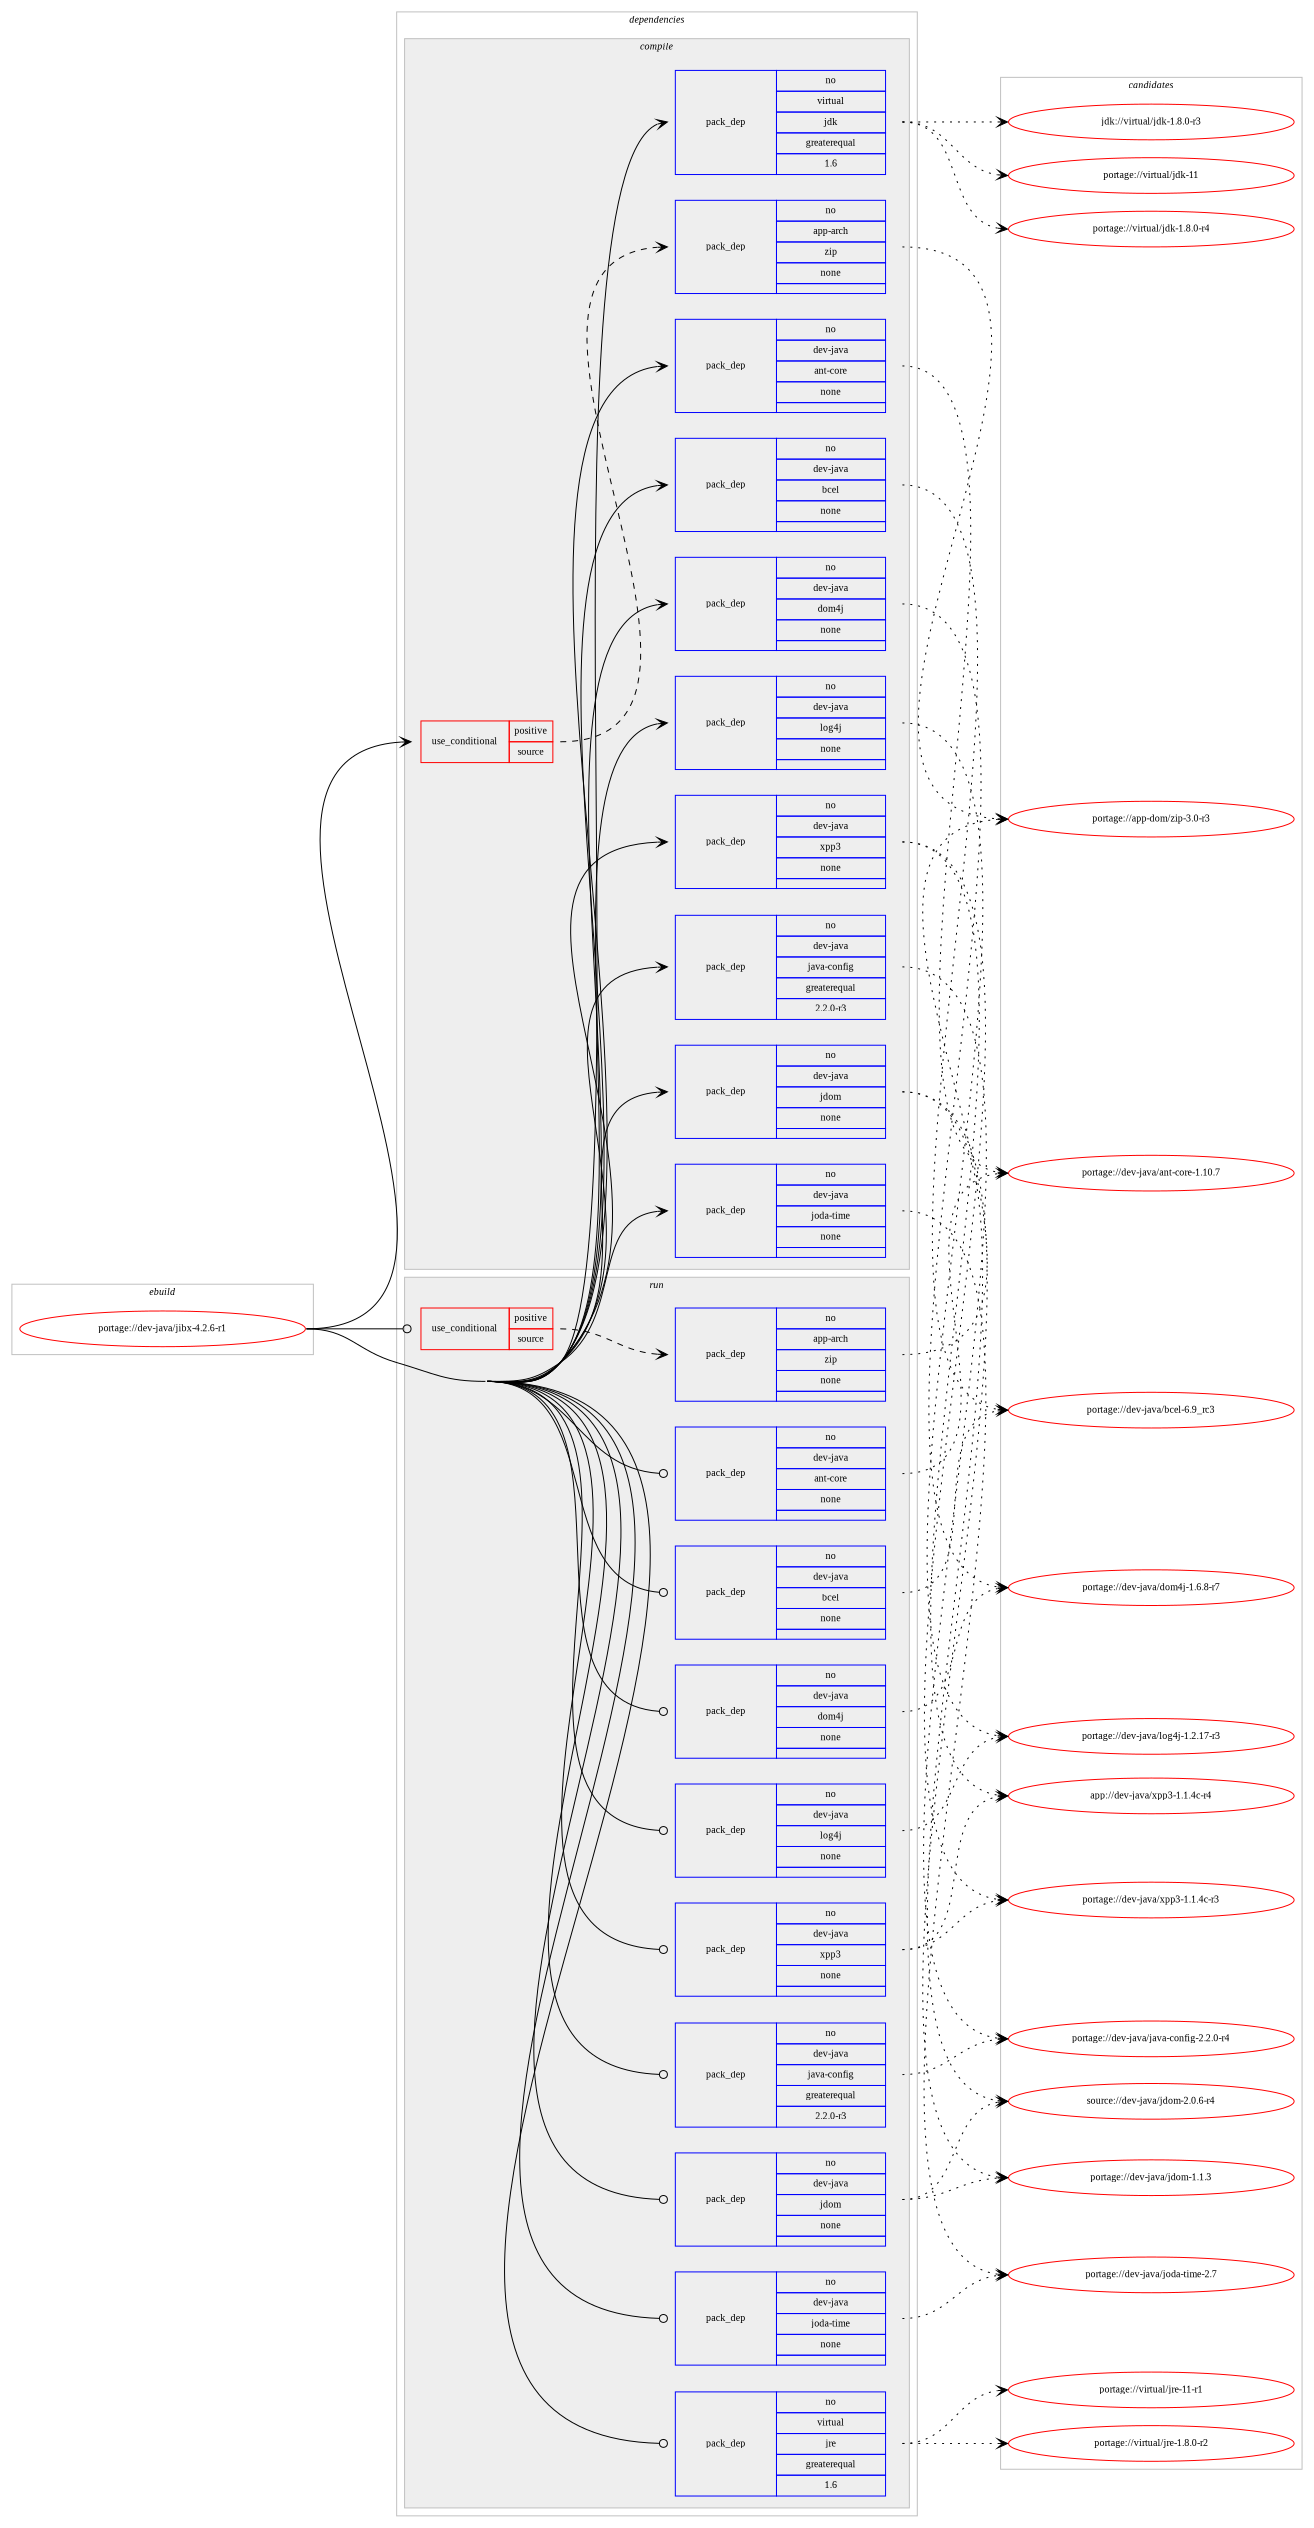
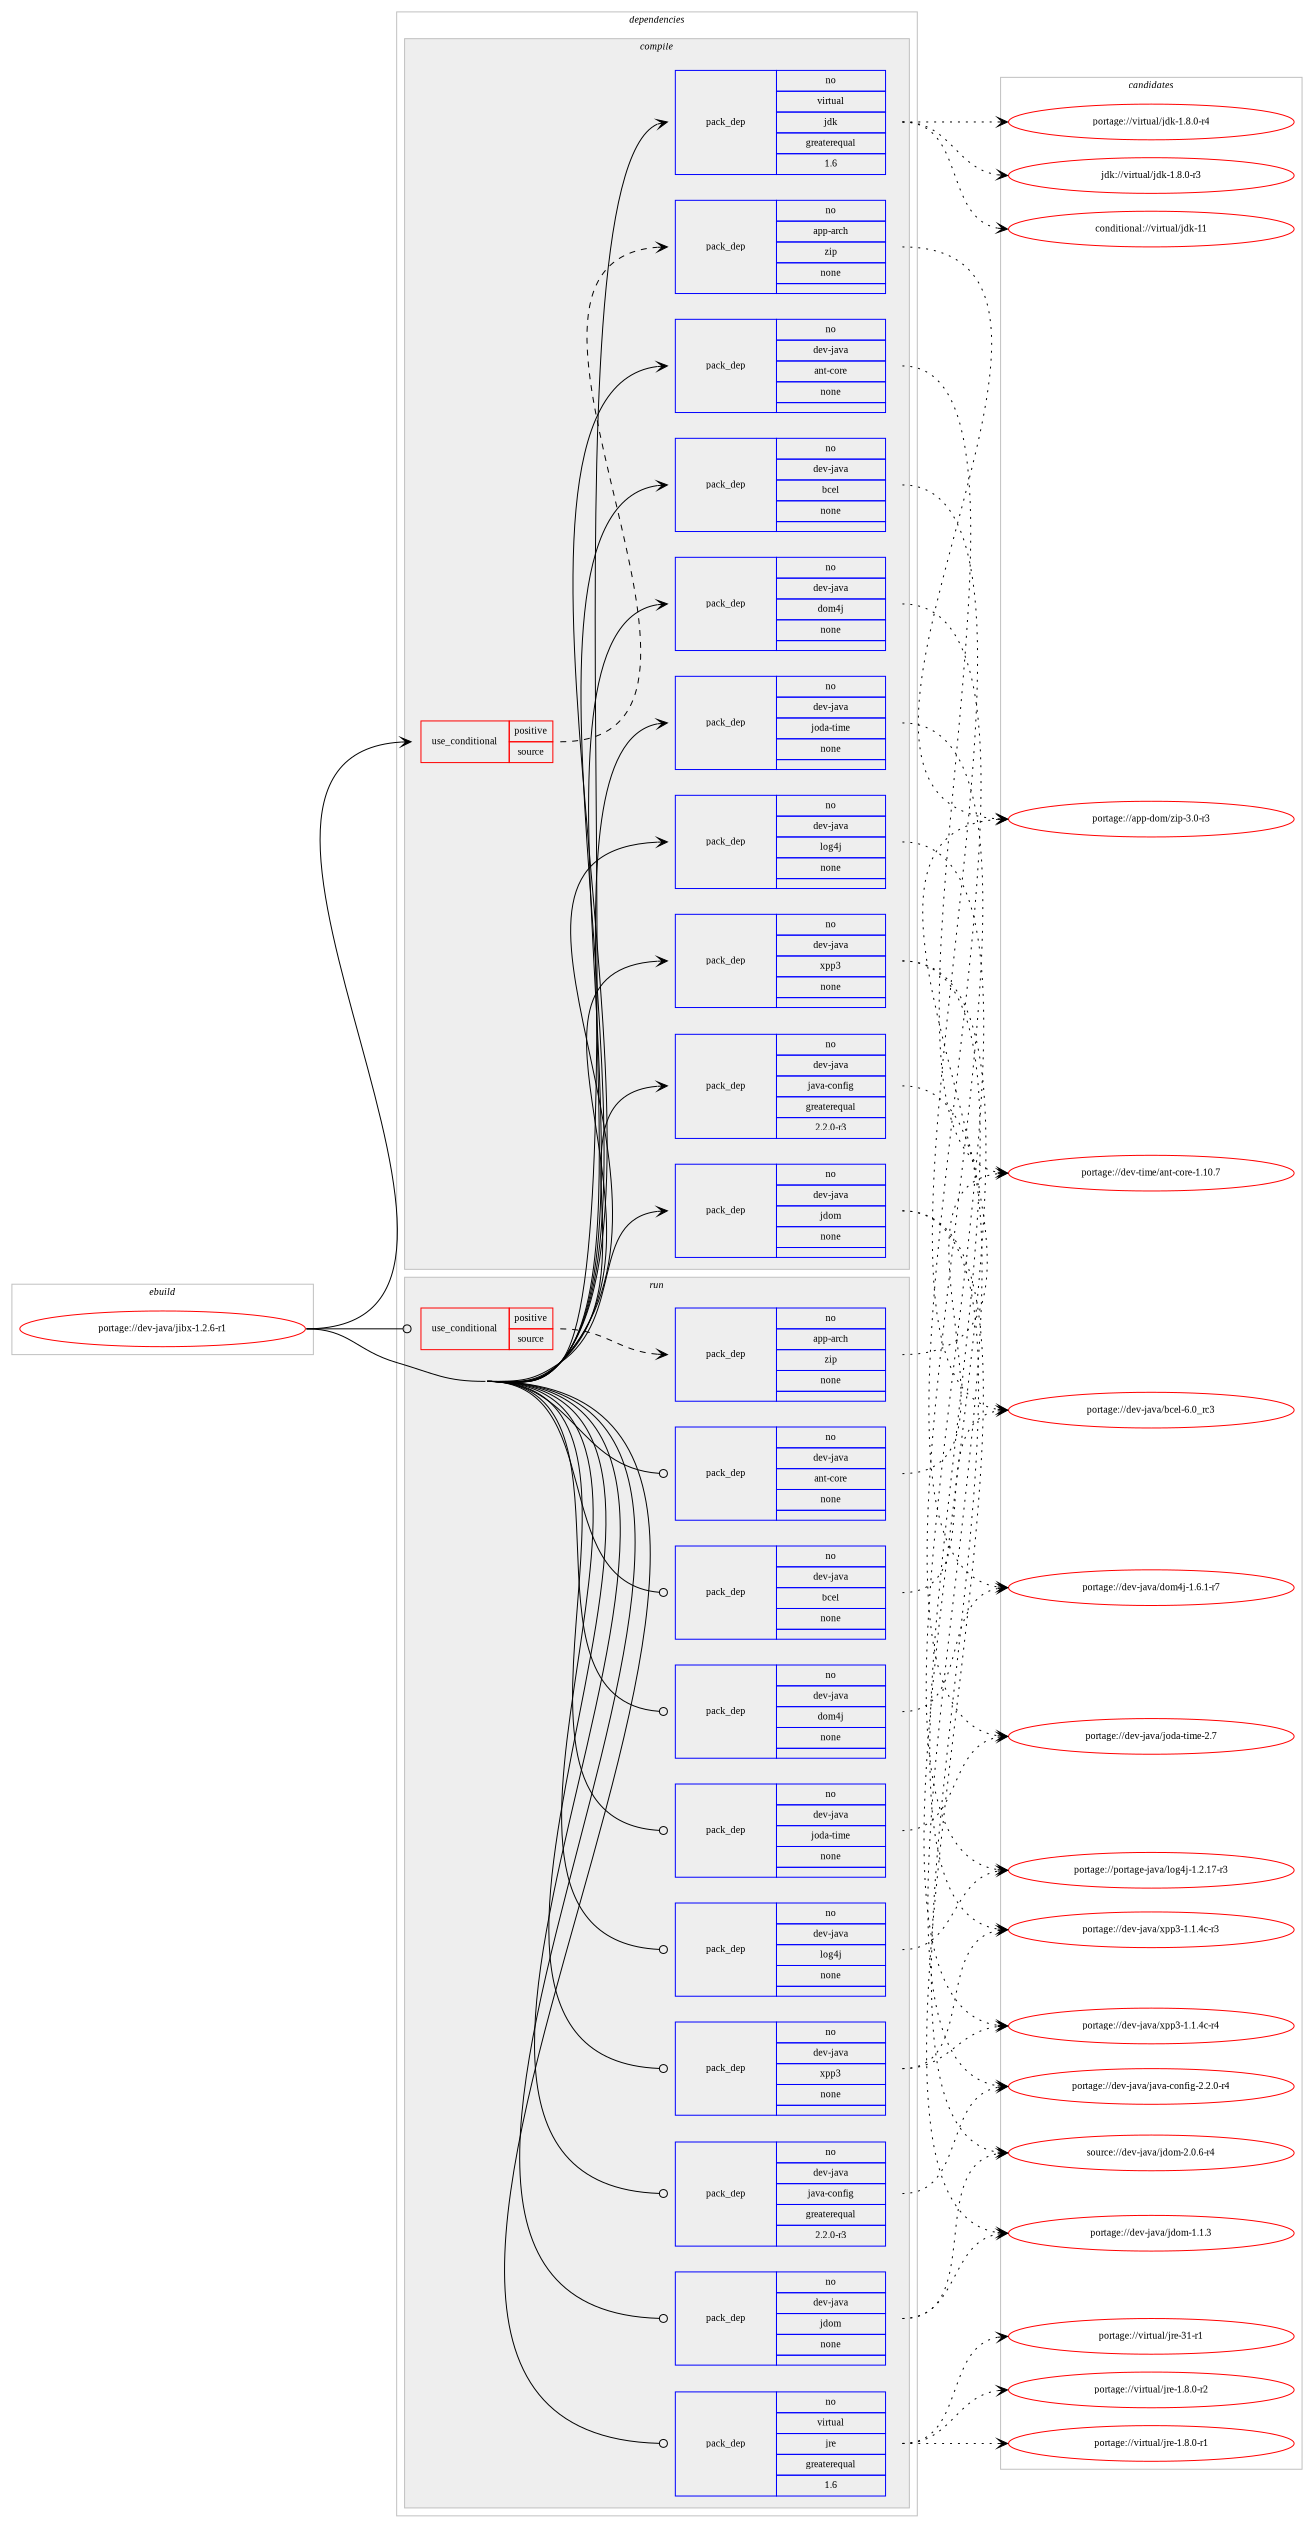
(1151, 176) -> (1151, 229)
(1151, 1173) -> (1151, 1173)
(163, 1329) -> (163, 1329)
(1151, 1410) -> (1151, 1410)
(1151, 1588) -> (1151, 1588)
(1151, 1736) -> (1151, 1870)
(1151, 1796) -> (1151, 2026)
(1151, 2390) -> (1151, 2336)
none -> (1151, 2443)
